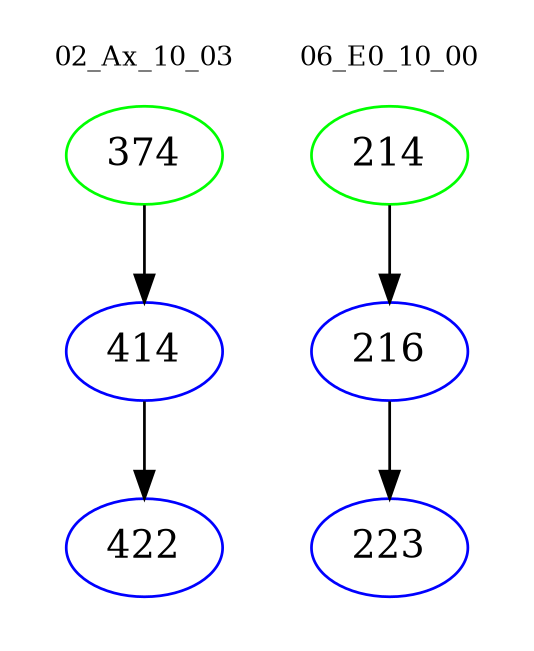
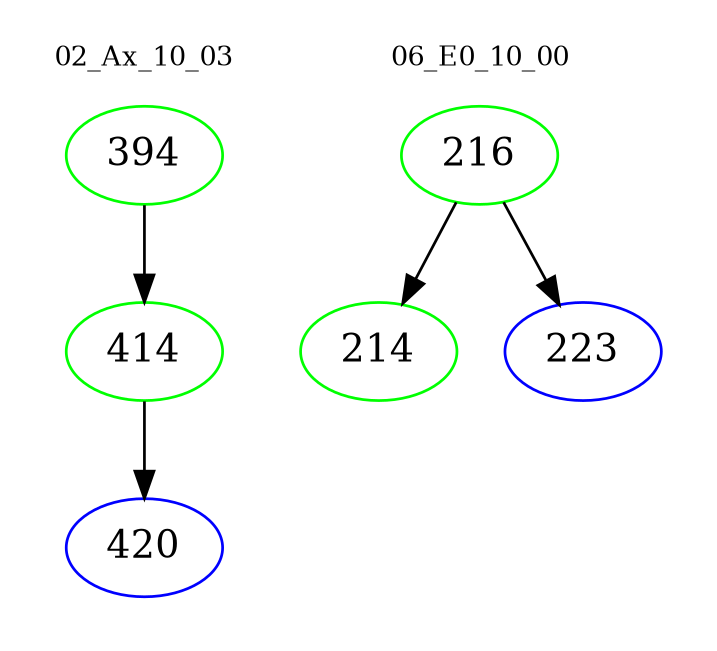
(144, 155) -> (144, 155)
(390, 240) -> (436, 241)
(144, 352) -> (144, 352)
(390, 352) -> (480, 155)
(144, 548) -> (144, 548)
